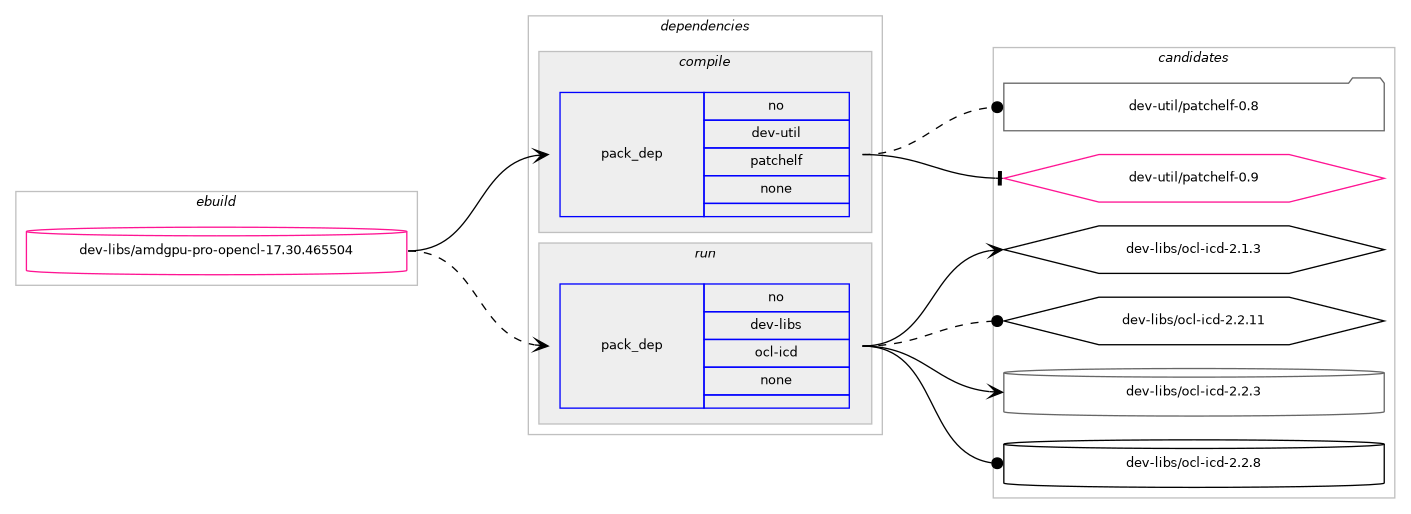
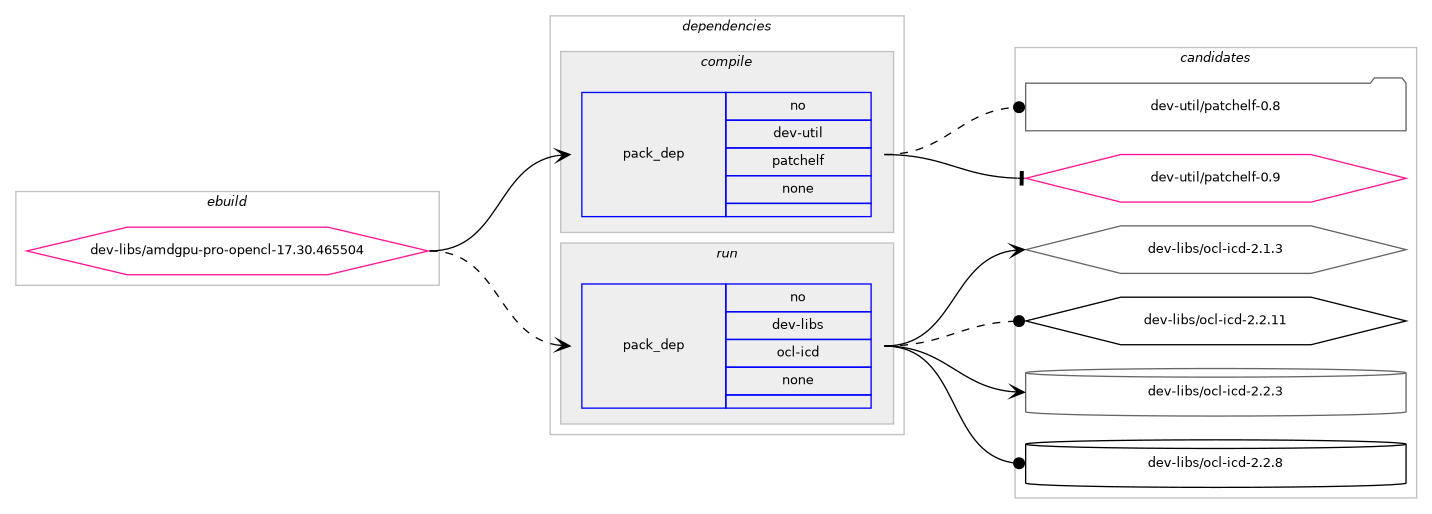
(1194, 250) -> (1216, 250)
(217, 251) -> (228, 251)
